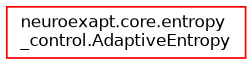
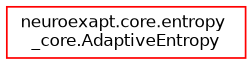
(126, 32) -> (126, 32)
